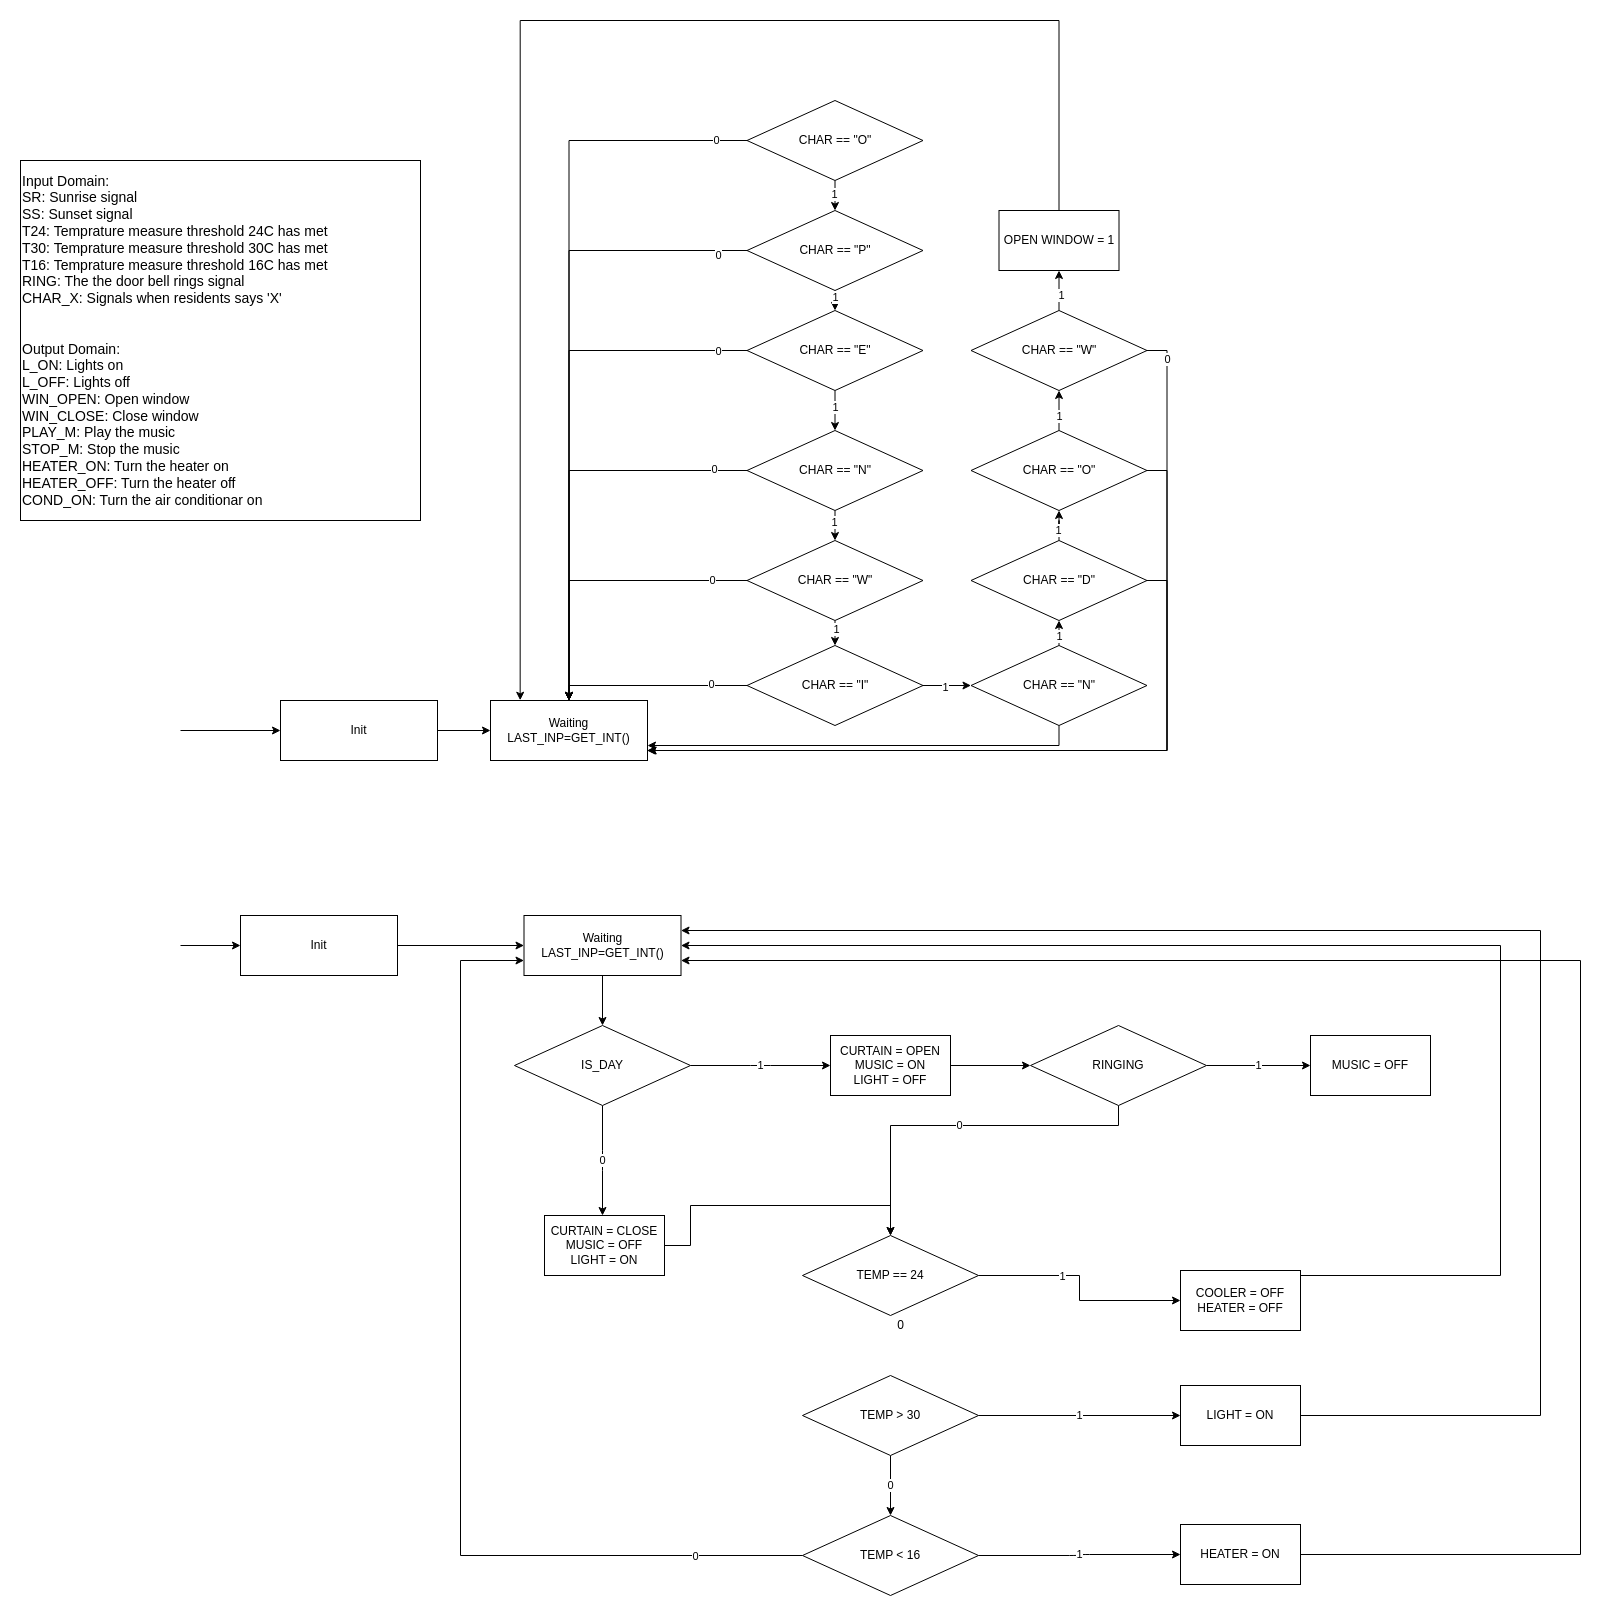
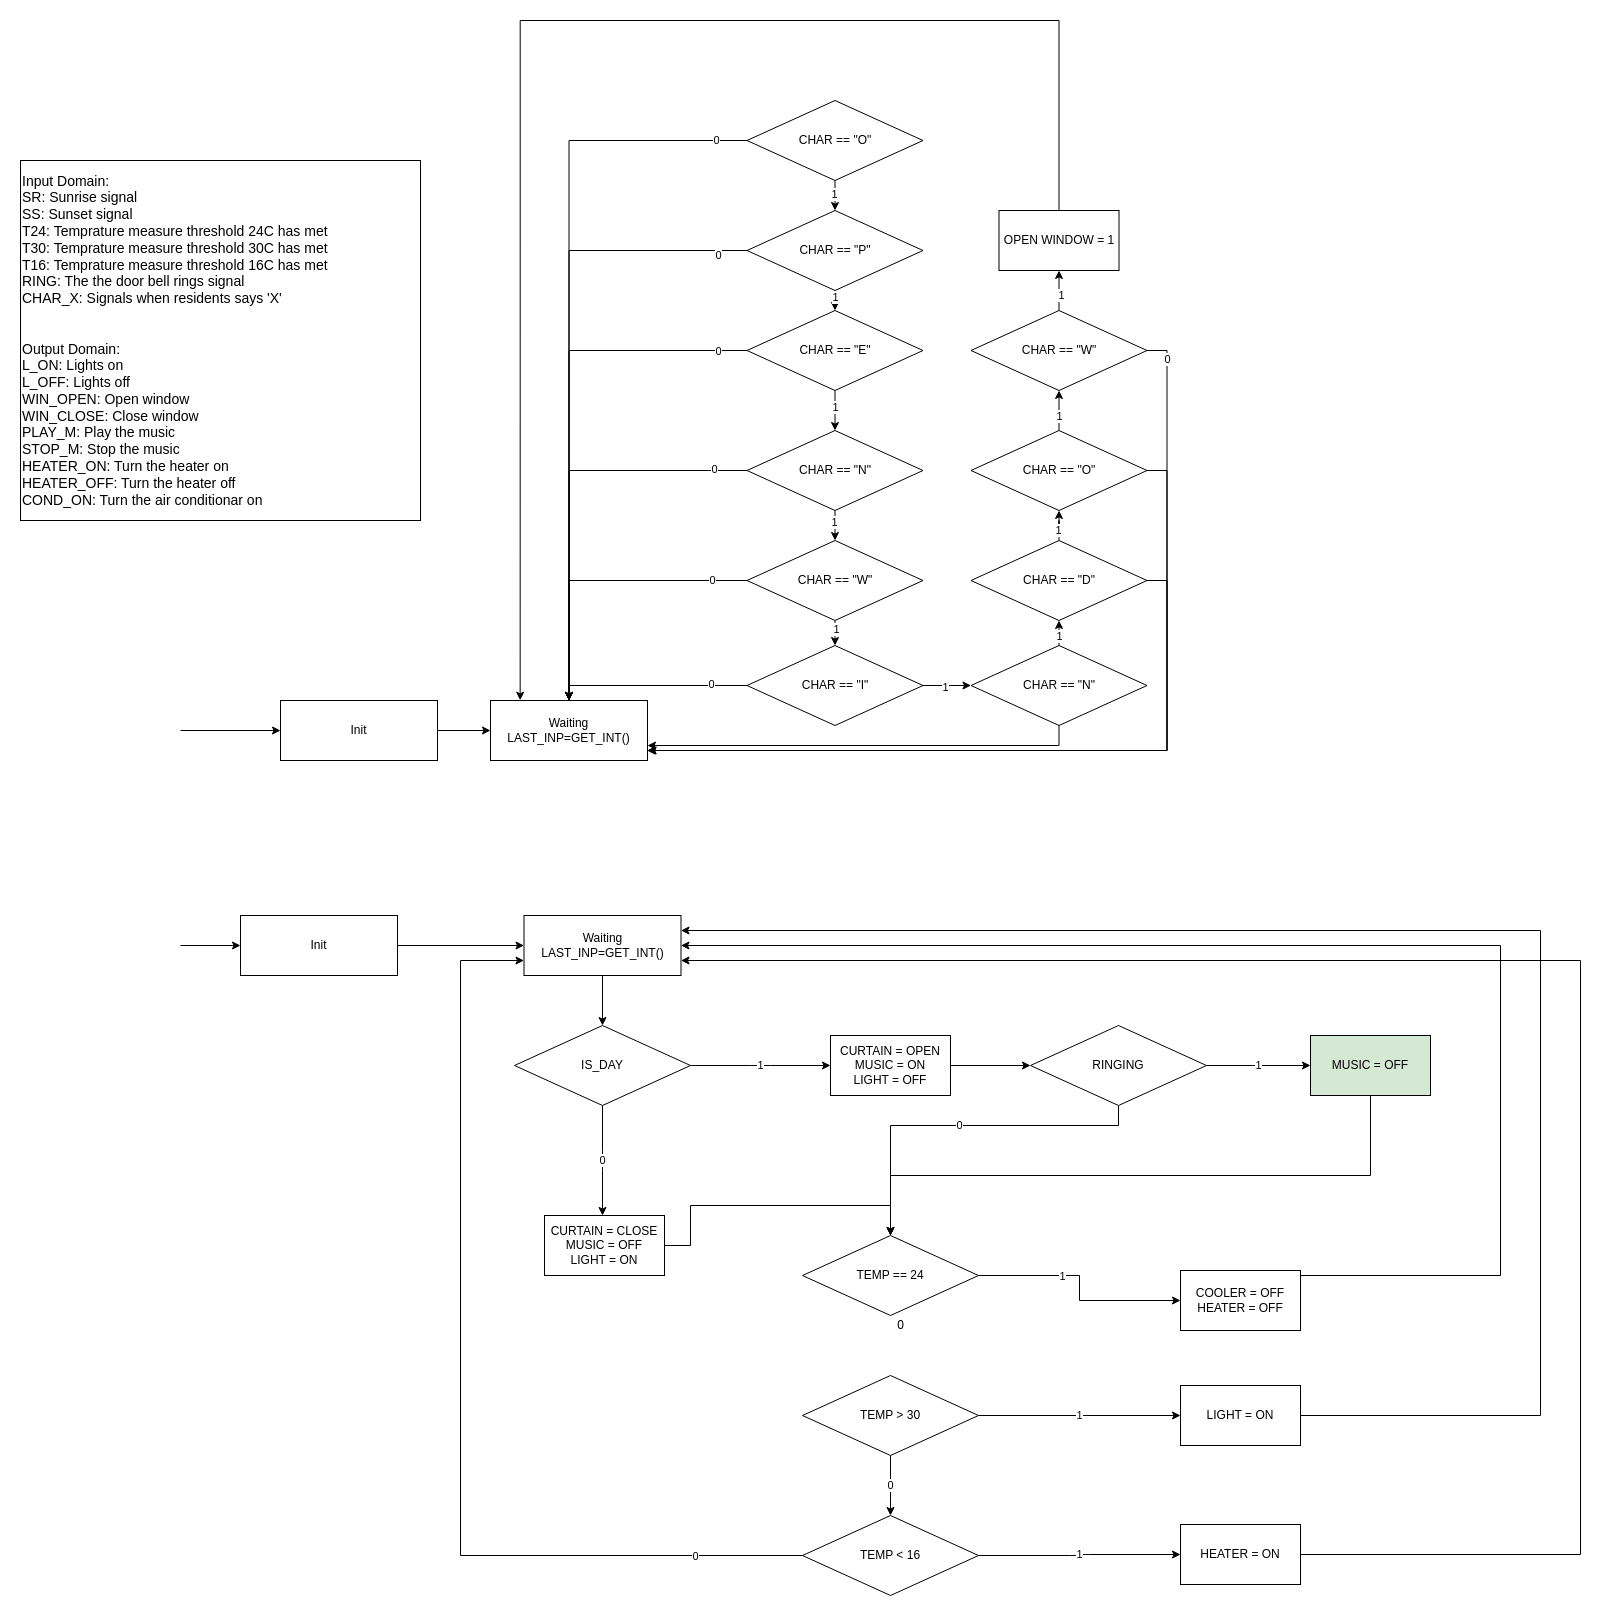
(1371, 1066) -> (1371, 1066)
none -> (1172, 1176)
